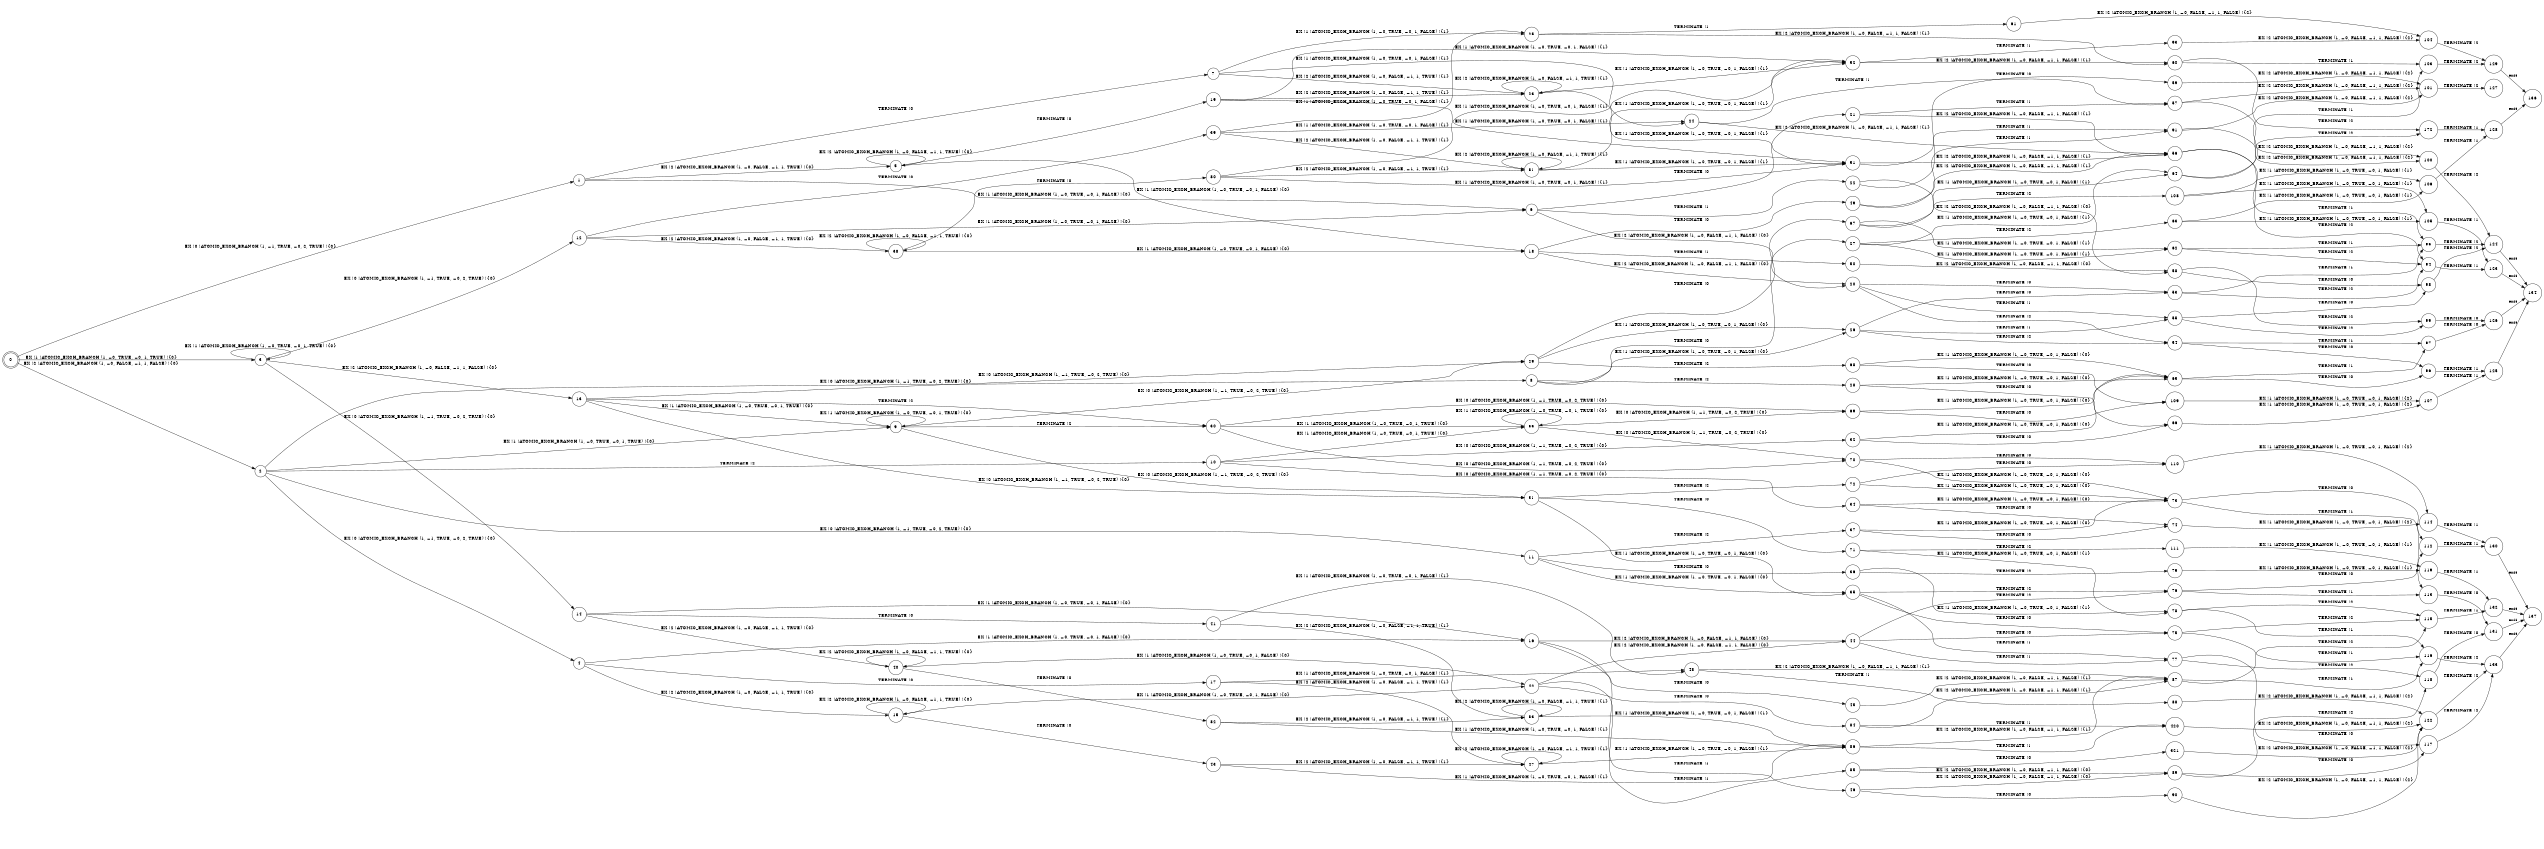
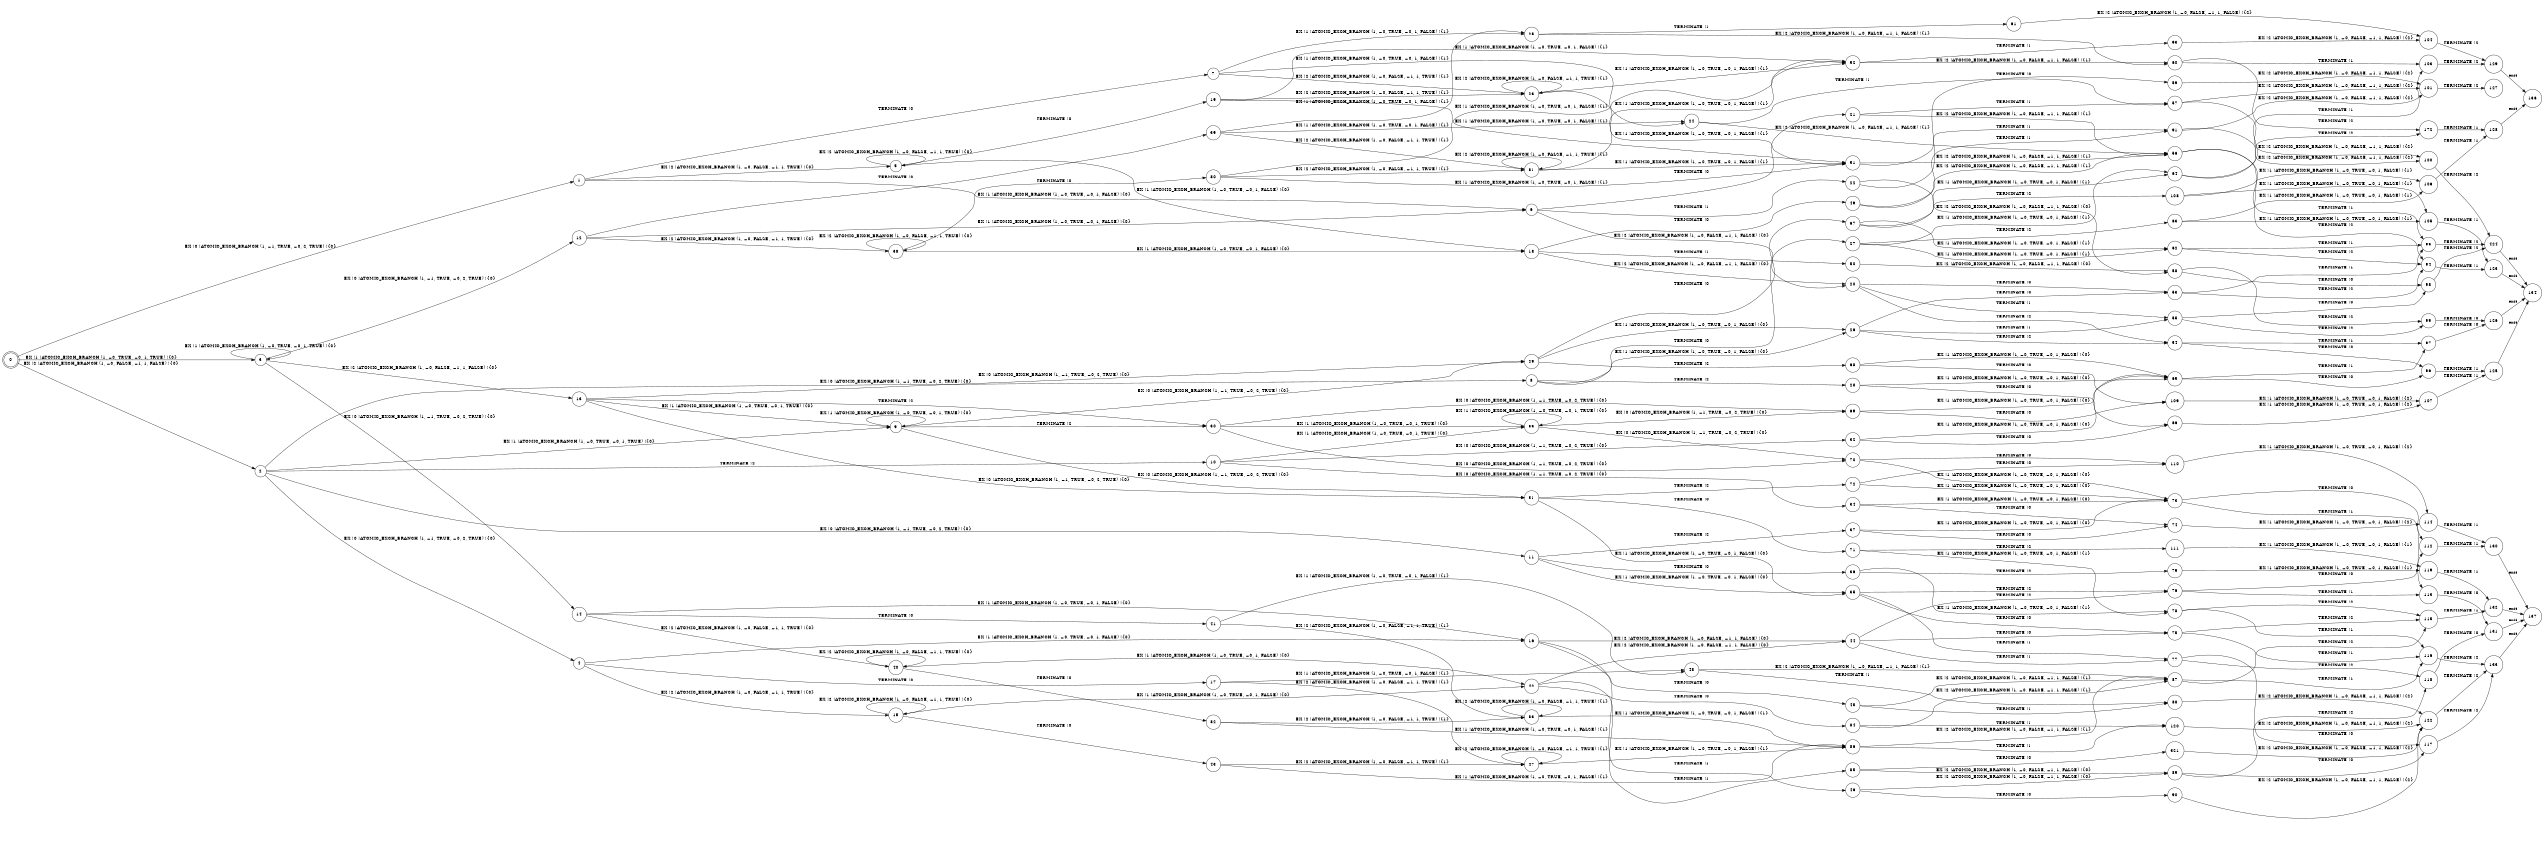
(2494, 244) -> (2494, 244)
none -> (2012, 714)
(2175, 726) -> (2175, 726)
